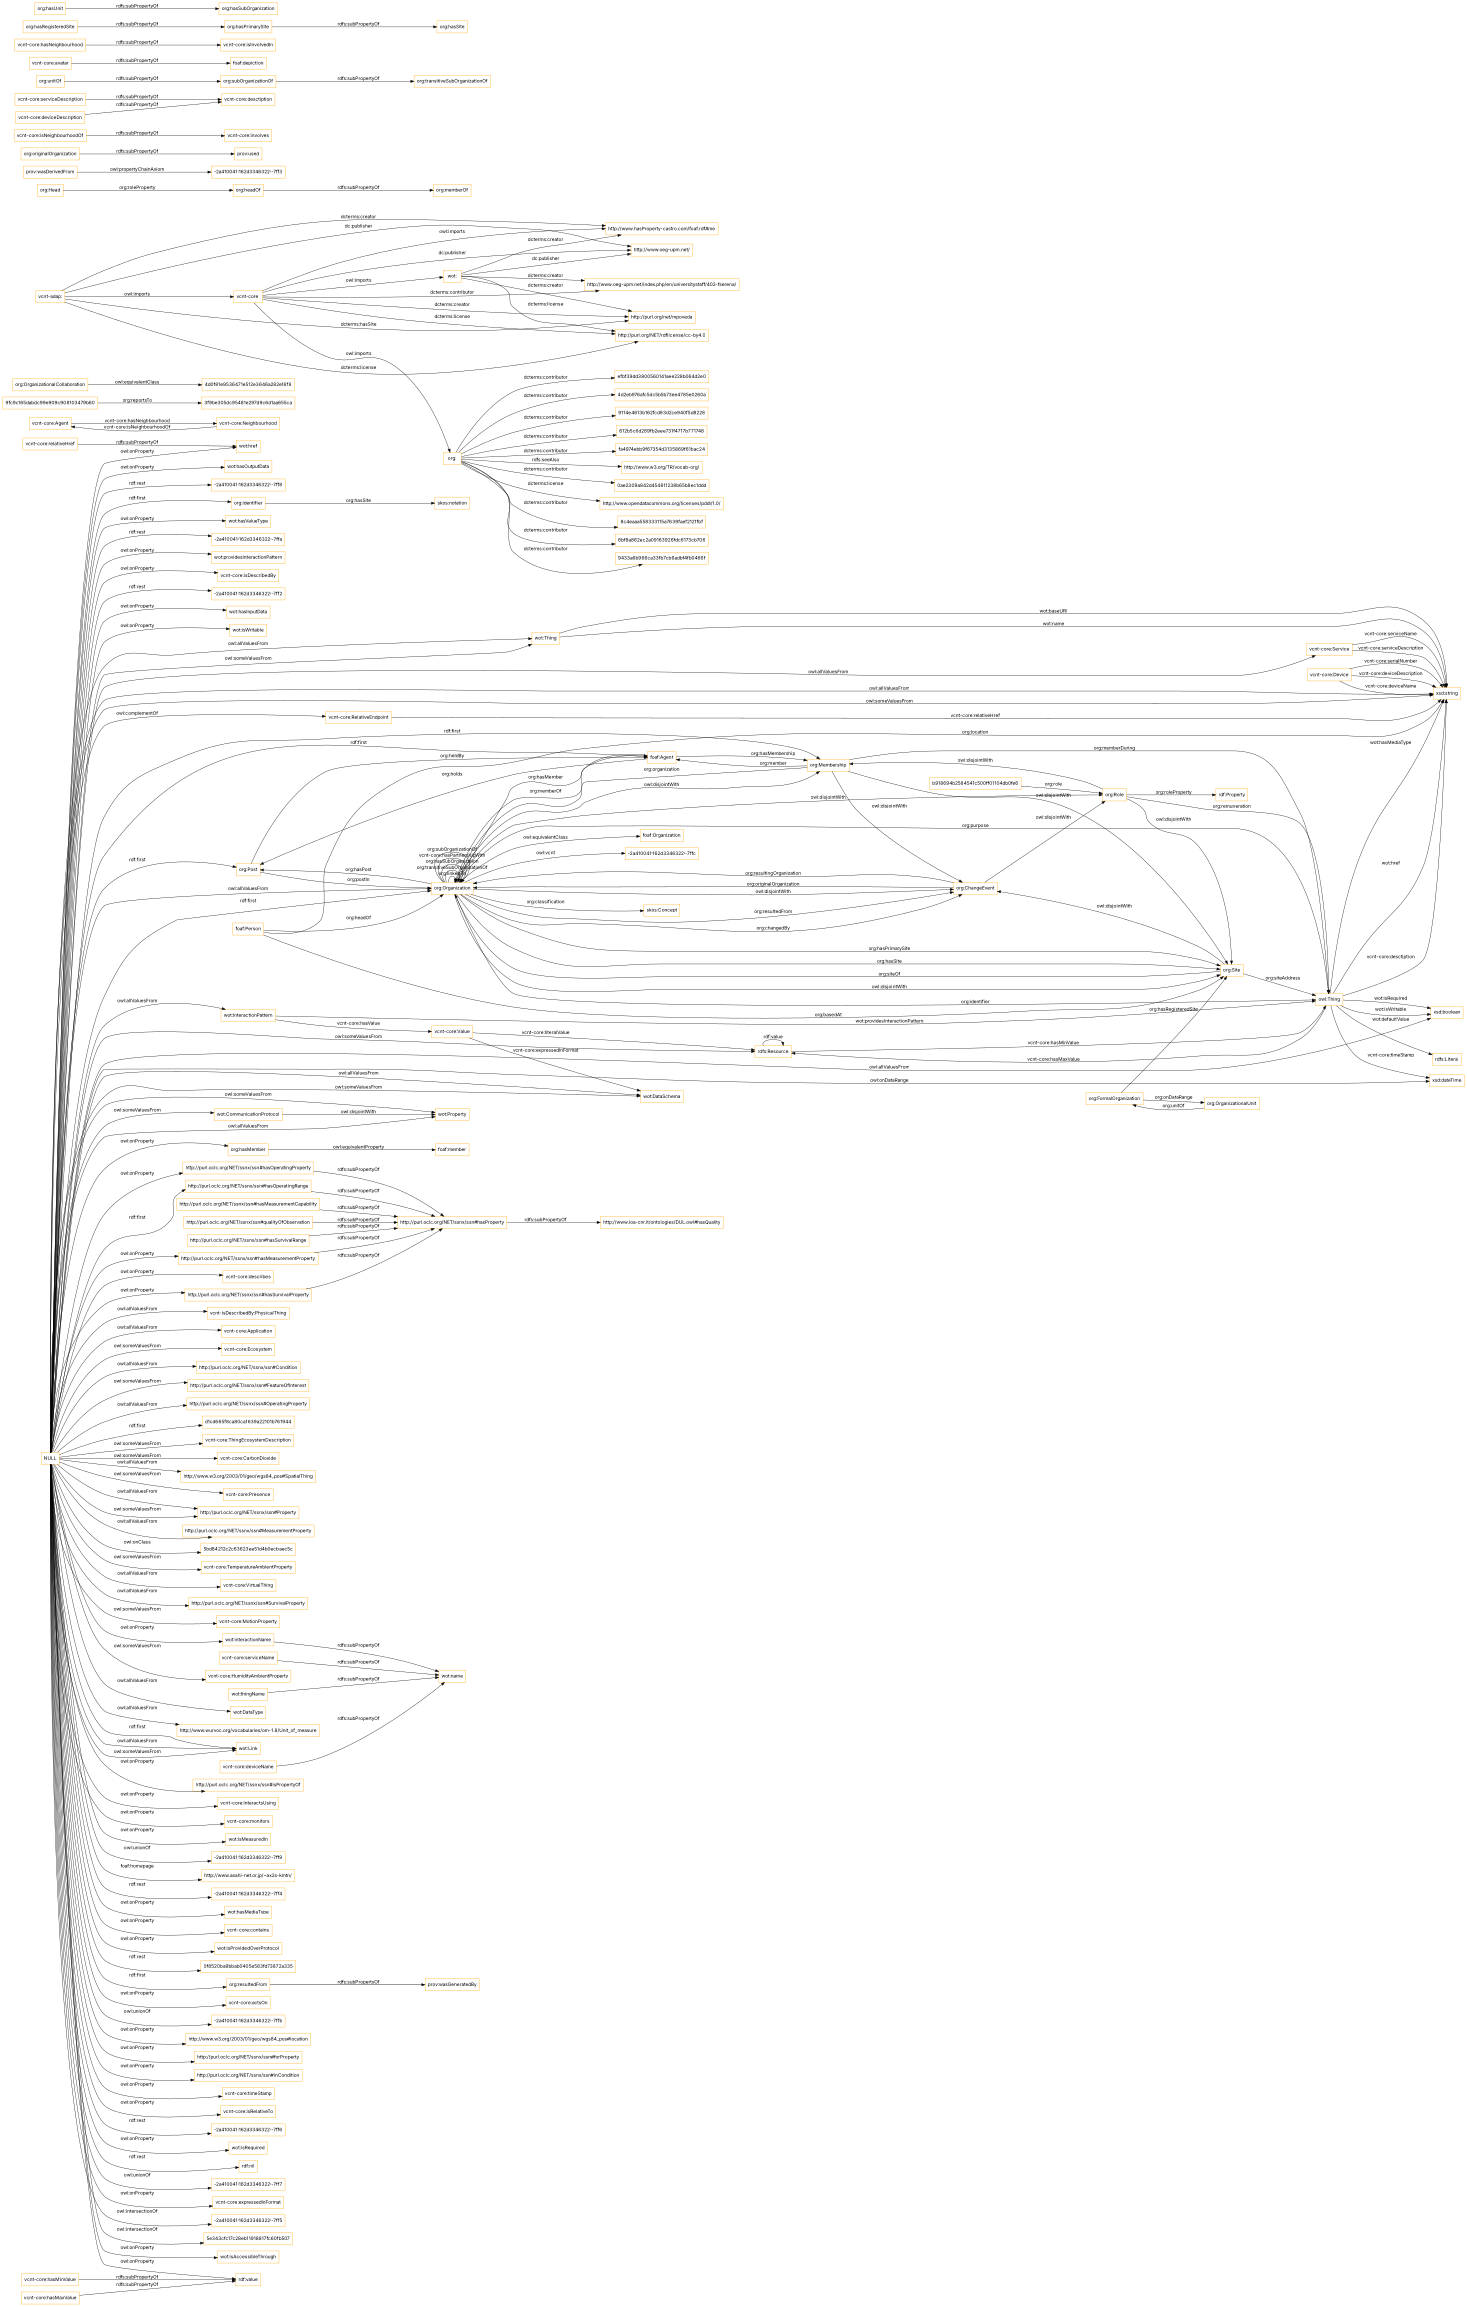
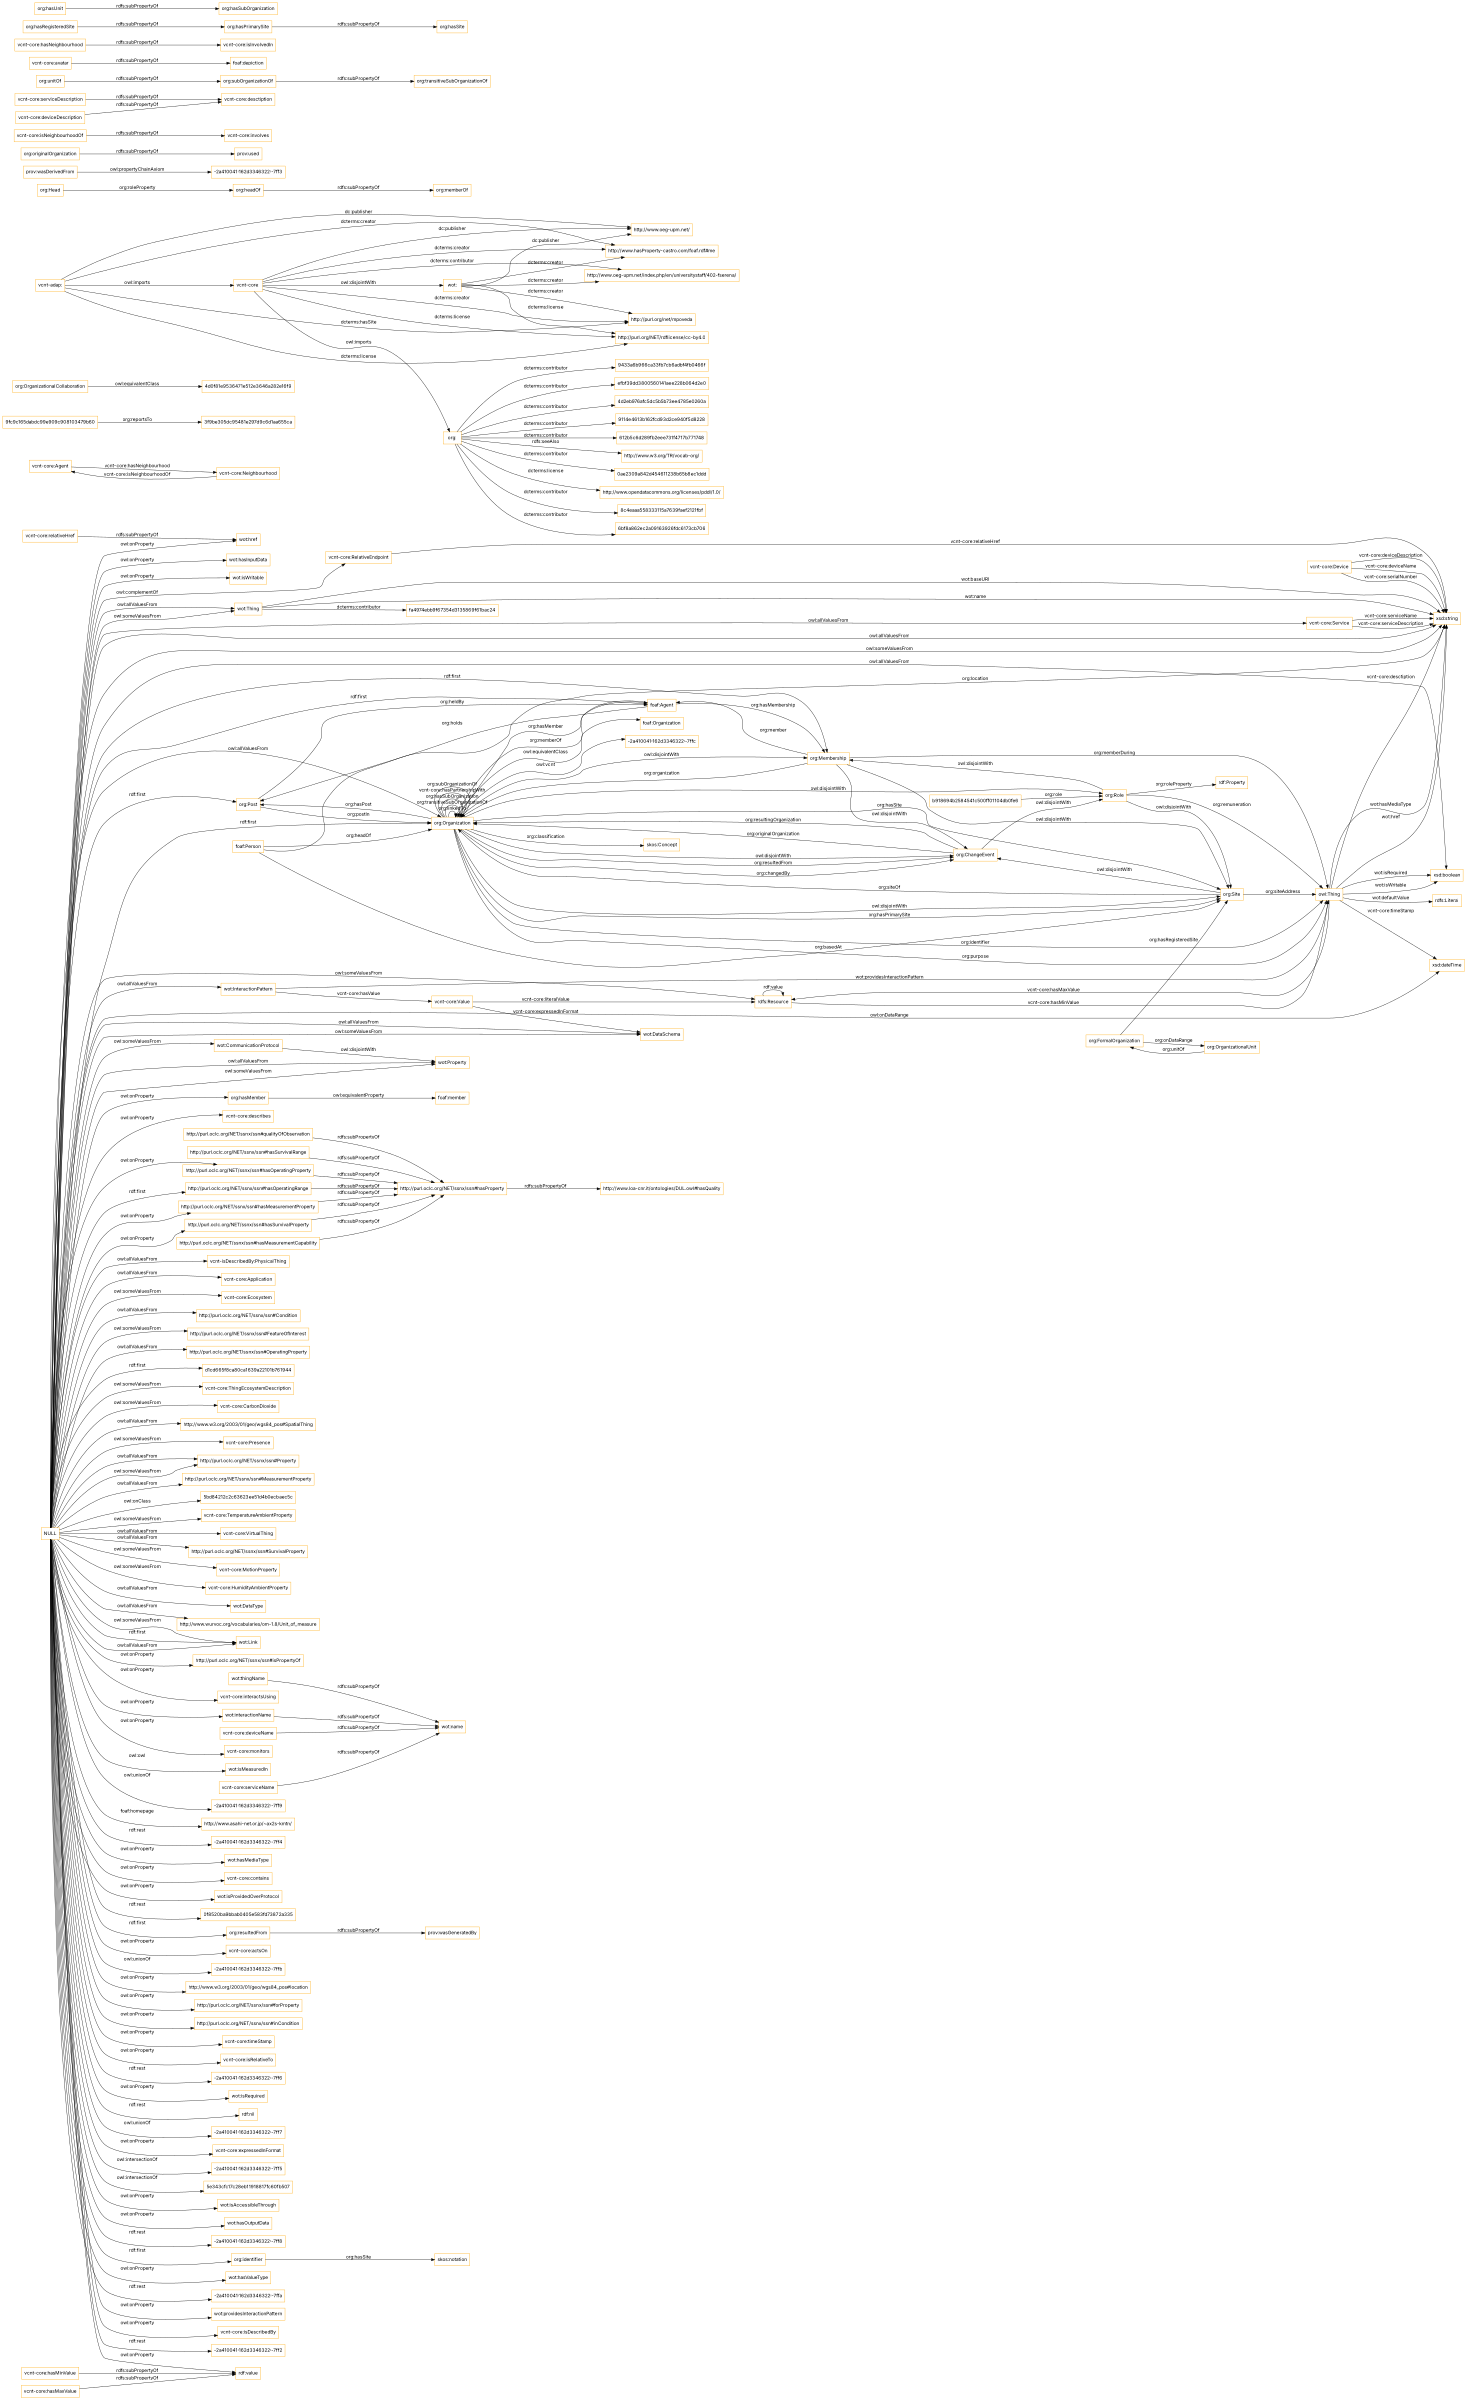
(452, 232) -> (452, 248)
(359, 280) -> (359, 283)
(537, 455) -> (332, 610)
(137, 1830) -> (137, 1756)
